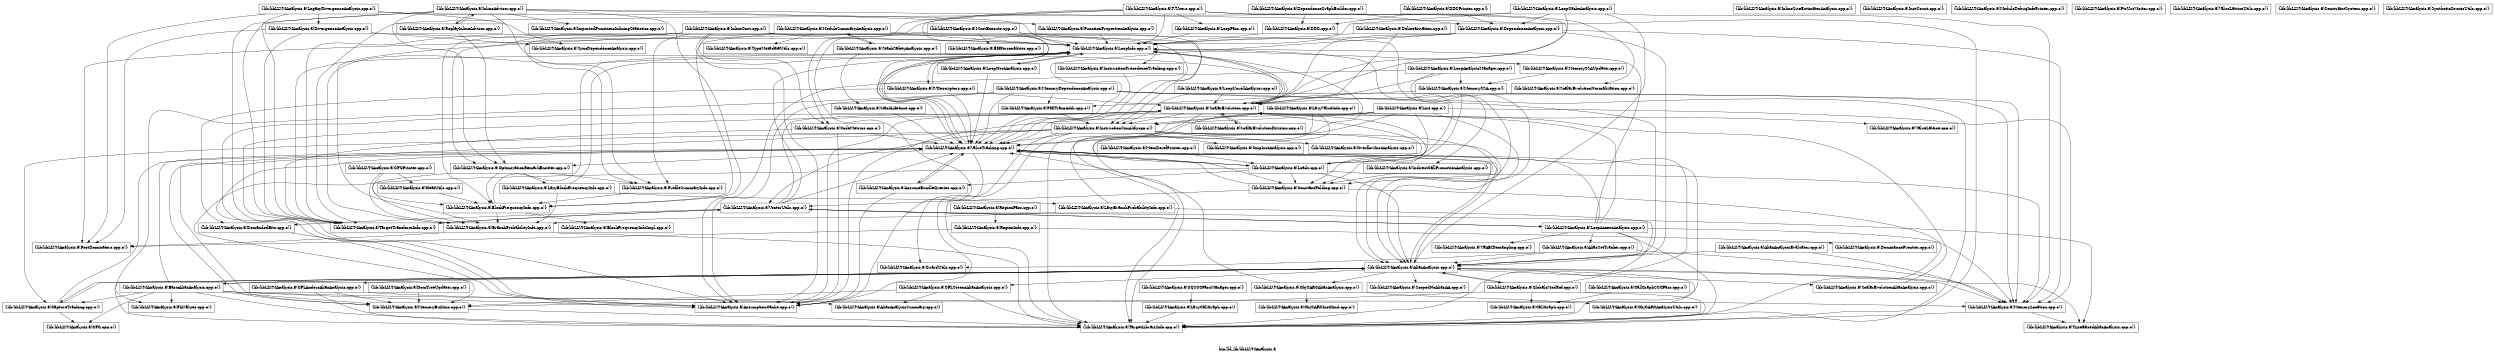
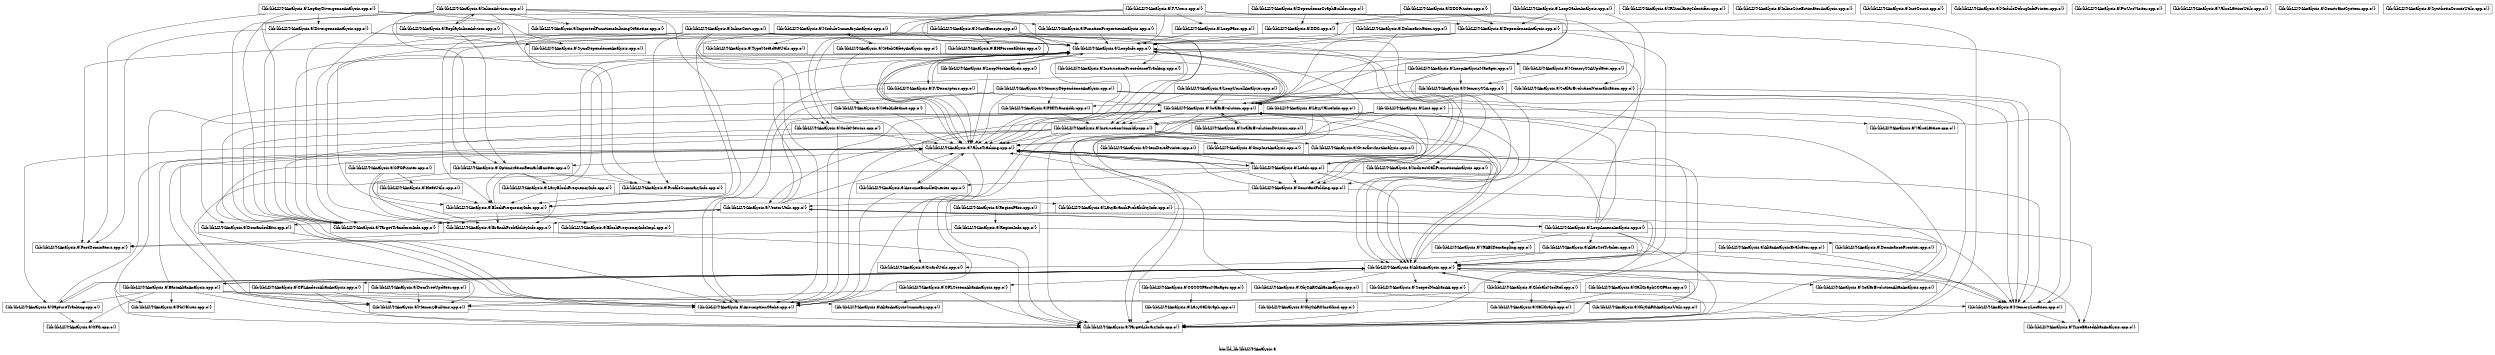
none -> (1674, 9)
(1969, 23) -> (1930, 94)
(1364, 178) -> (1286, 47)
none -> (528, 198)
